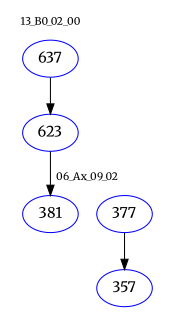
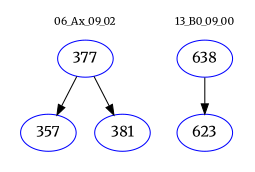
(51, 22) -> (205, 22)
(50, 59) -> (205, 59)
(50, 174) -> (102, 91)
